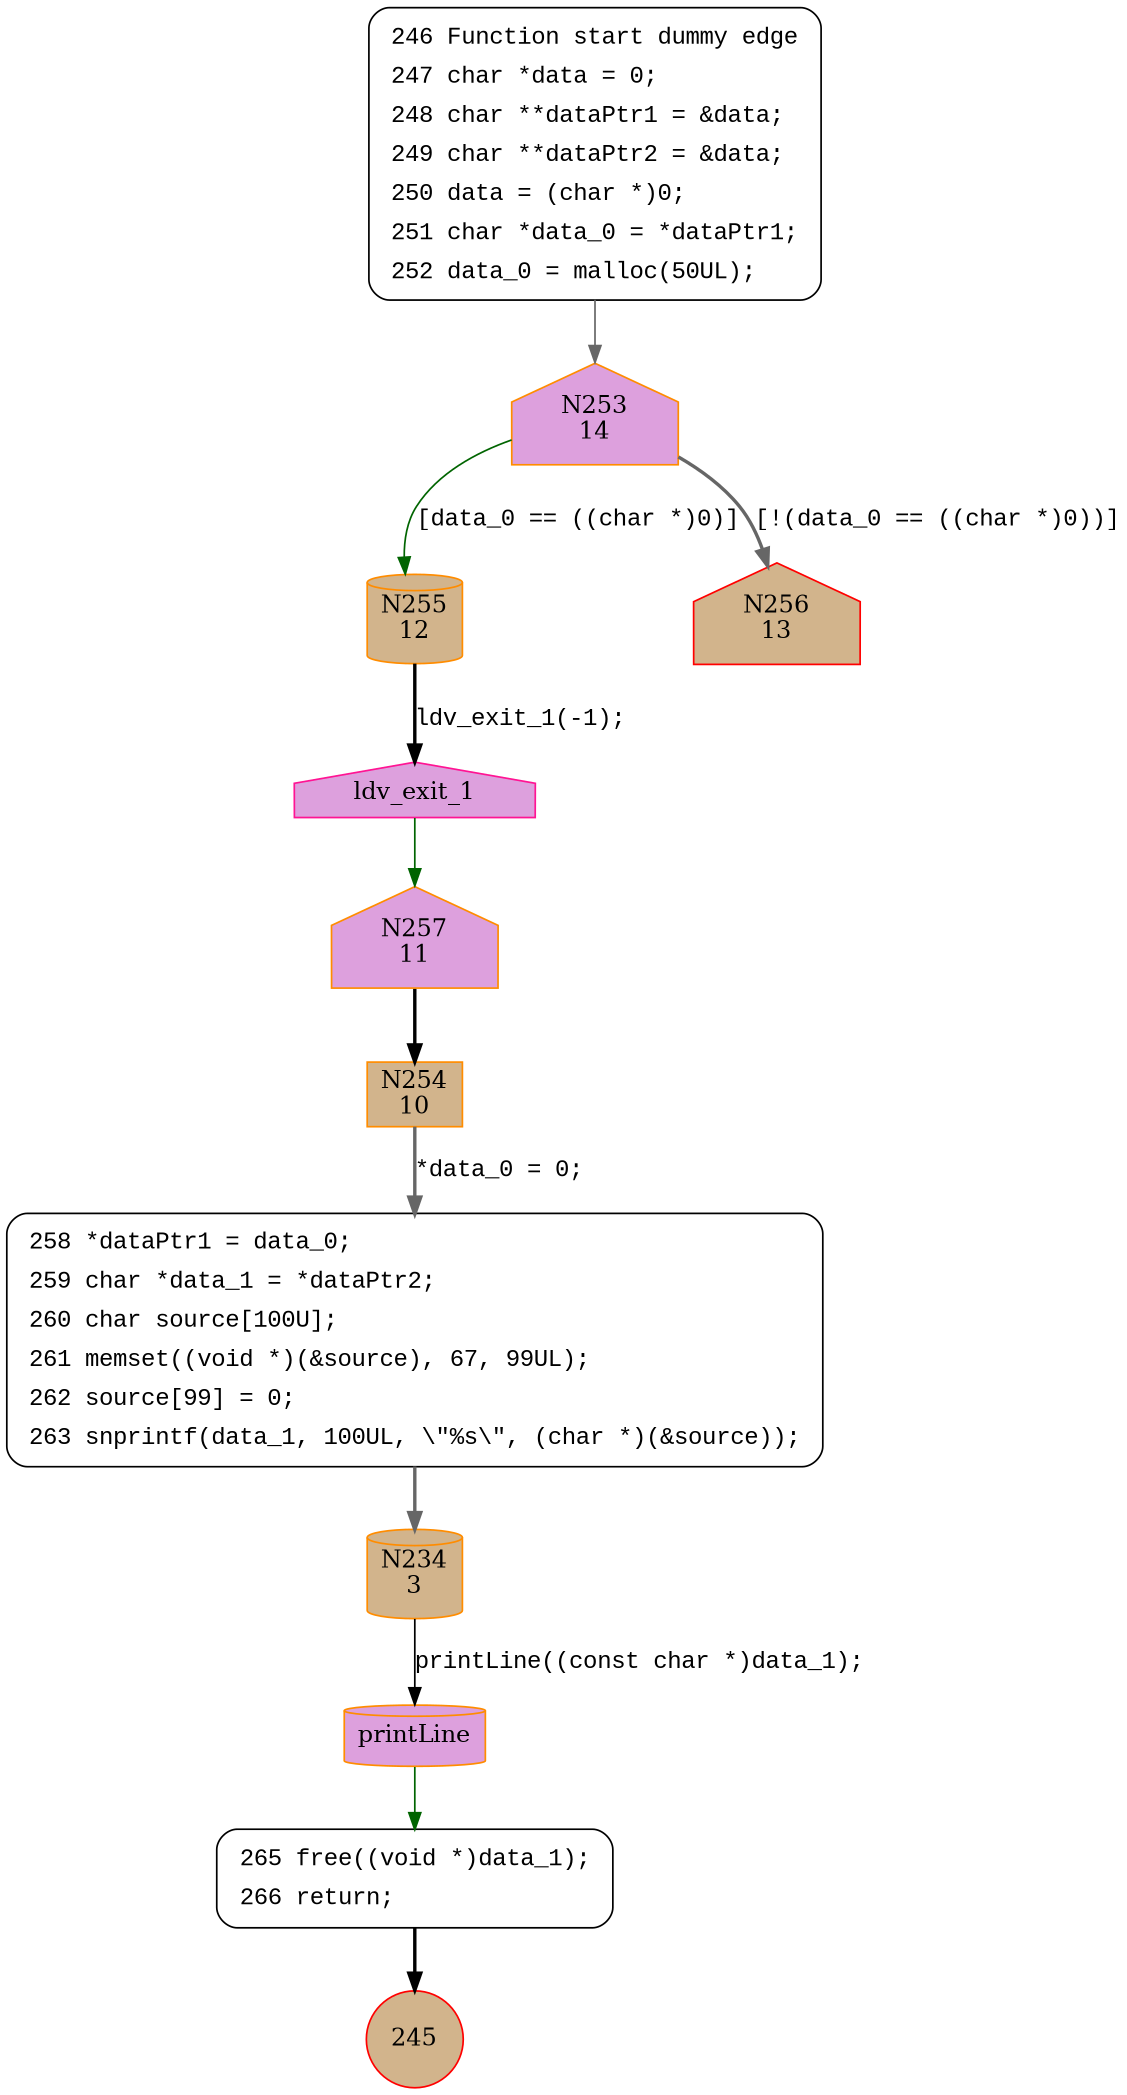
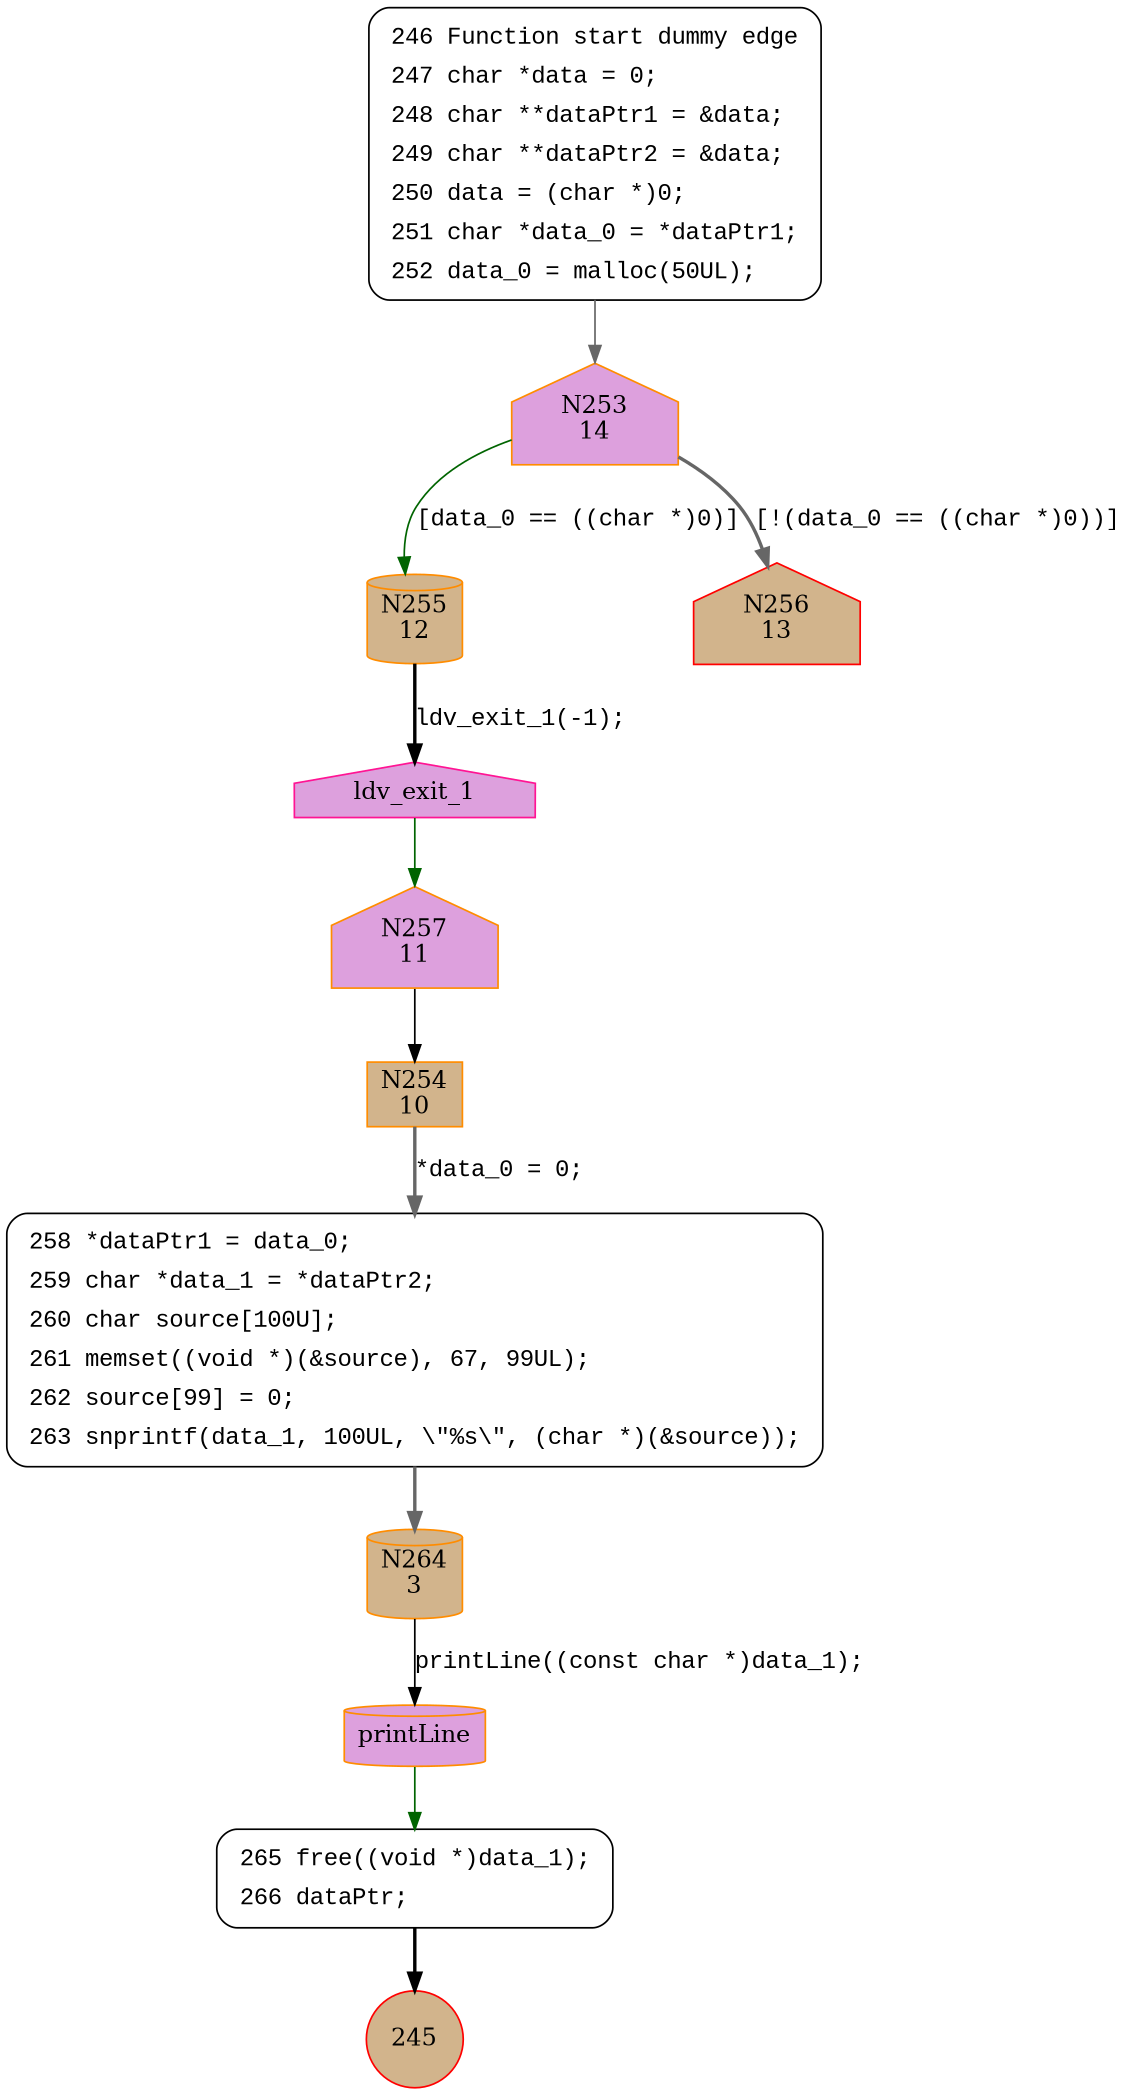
(415, 1017) -> (415, 1017)
(415, 1574) -> (415, 1574)
(345, 1897) -> (353, 1897)
